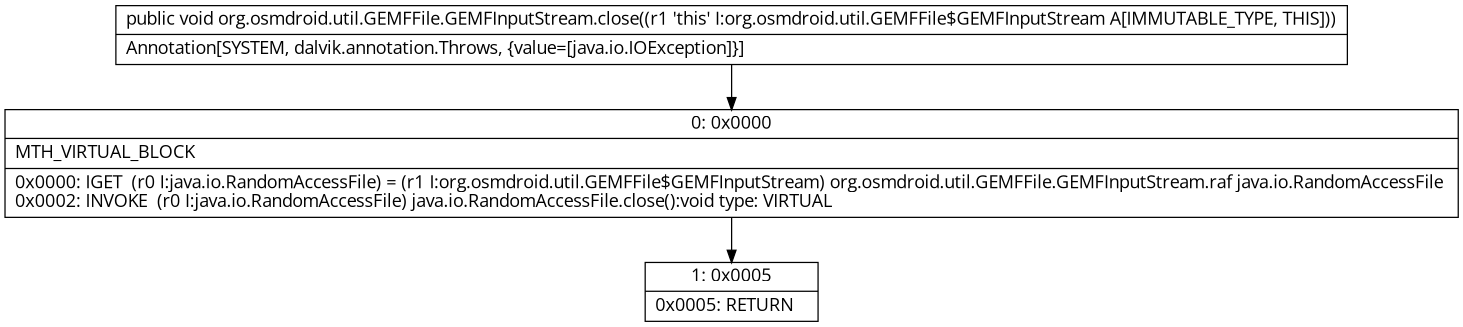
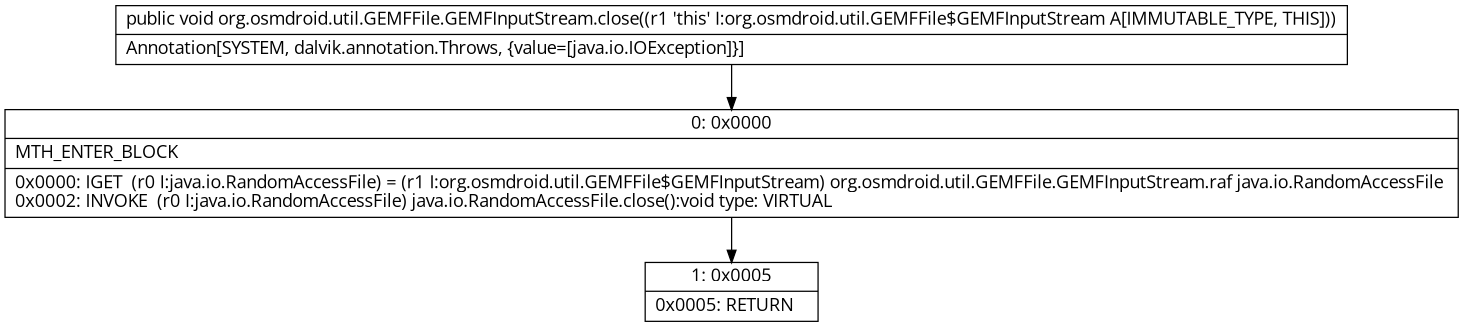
(105, 153) -> (96, 153)
